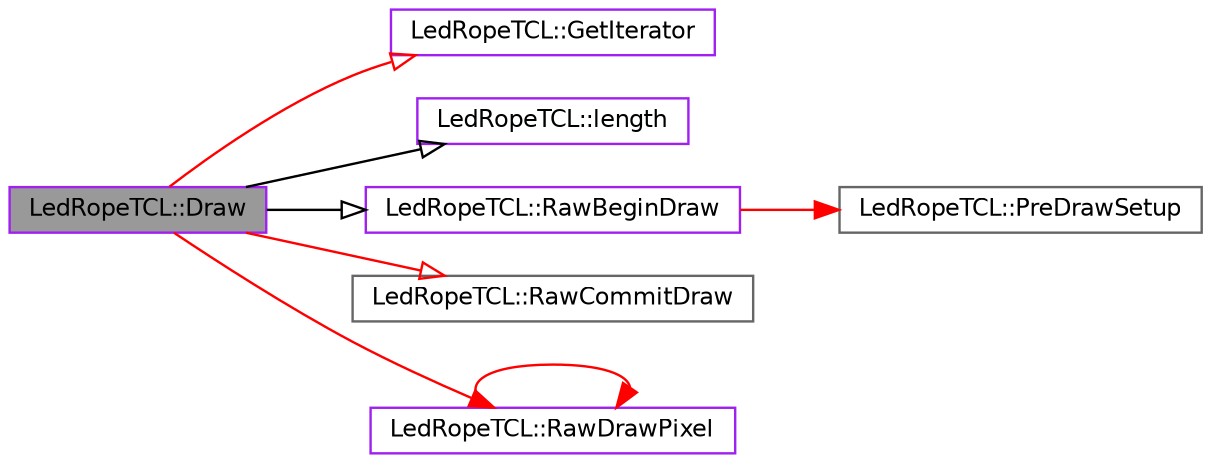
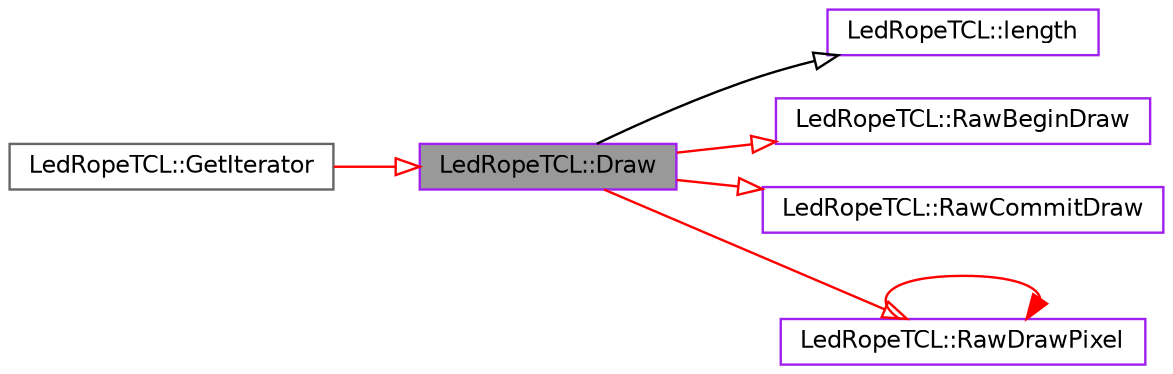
(553, 32) -> (172, 167)
(275, 115) -> (365, 167)
(304, 210) -> (714, 149)
(1021, 210) -> none
(553, 299) -> (963, 210)
(318, 323) -> (744, 249)
